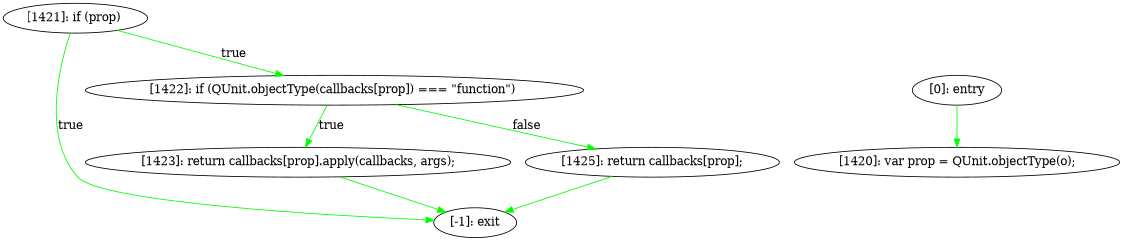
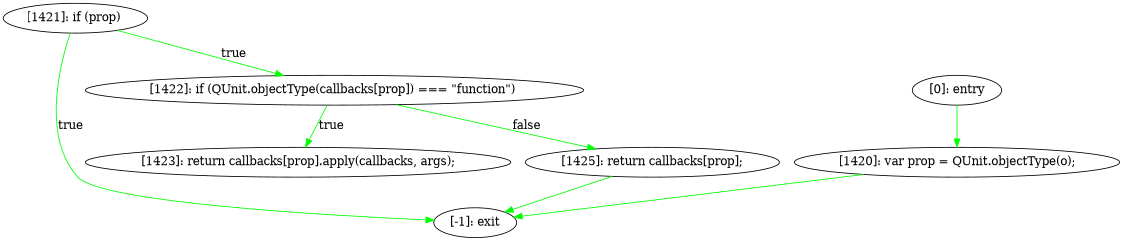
(389, 193) -> (693, 195)
